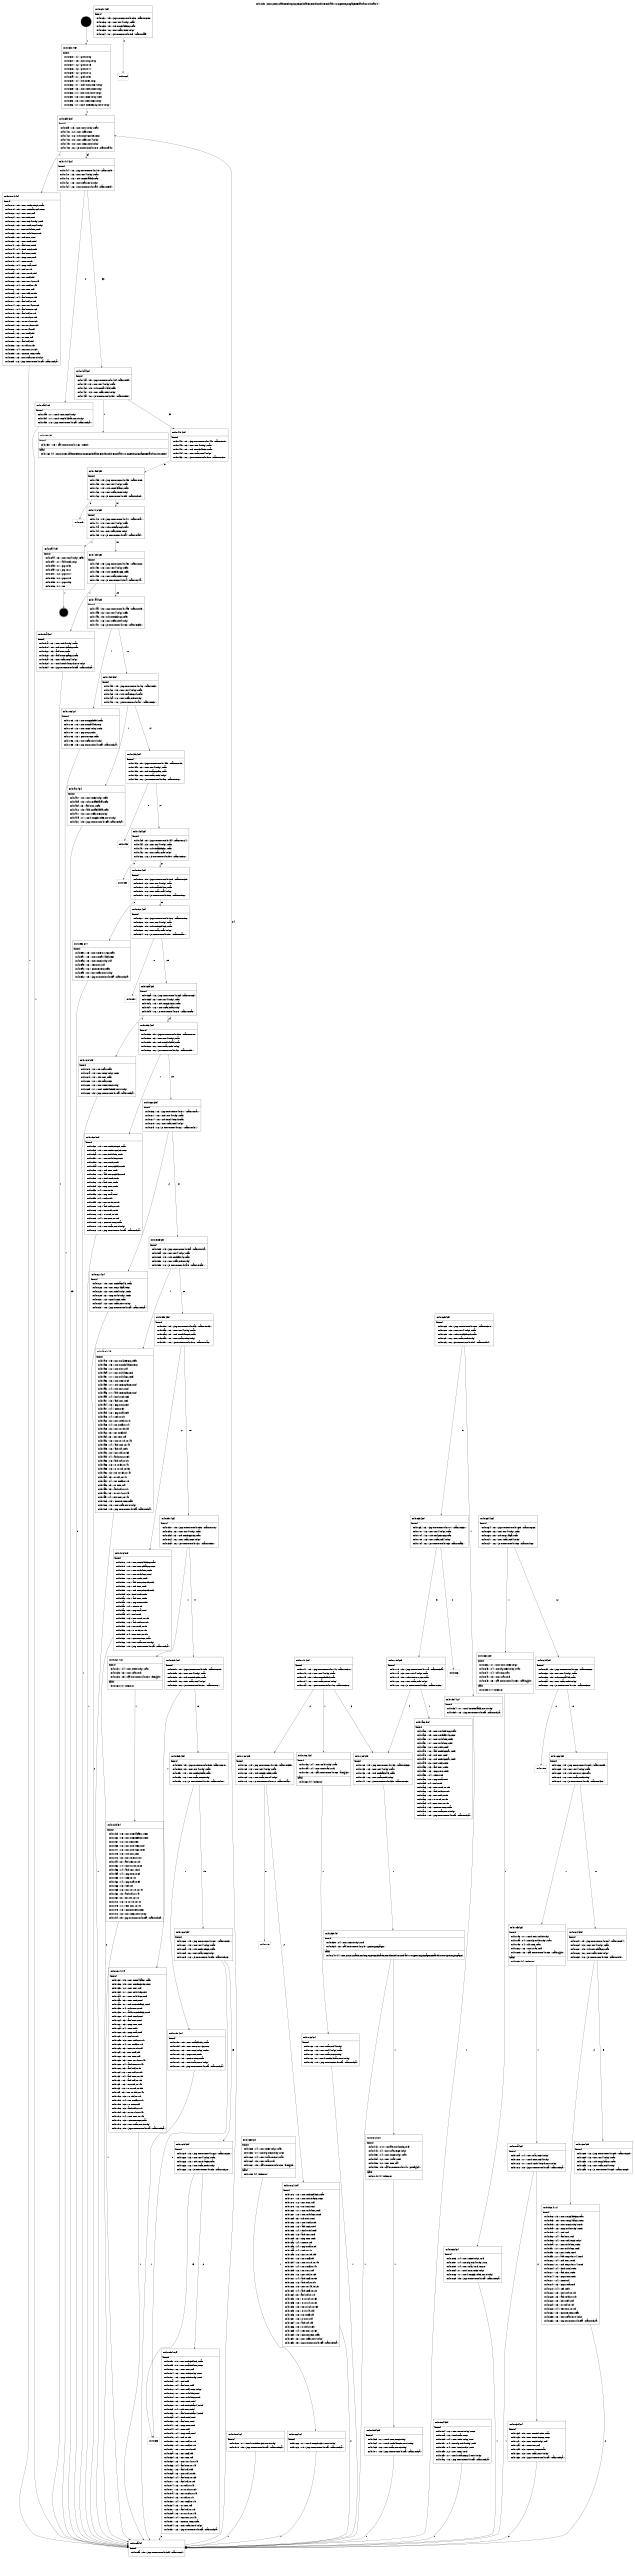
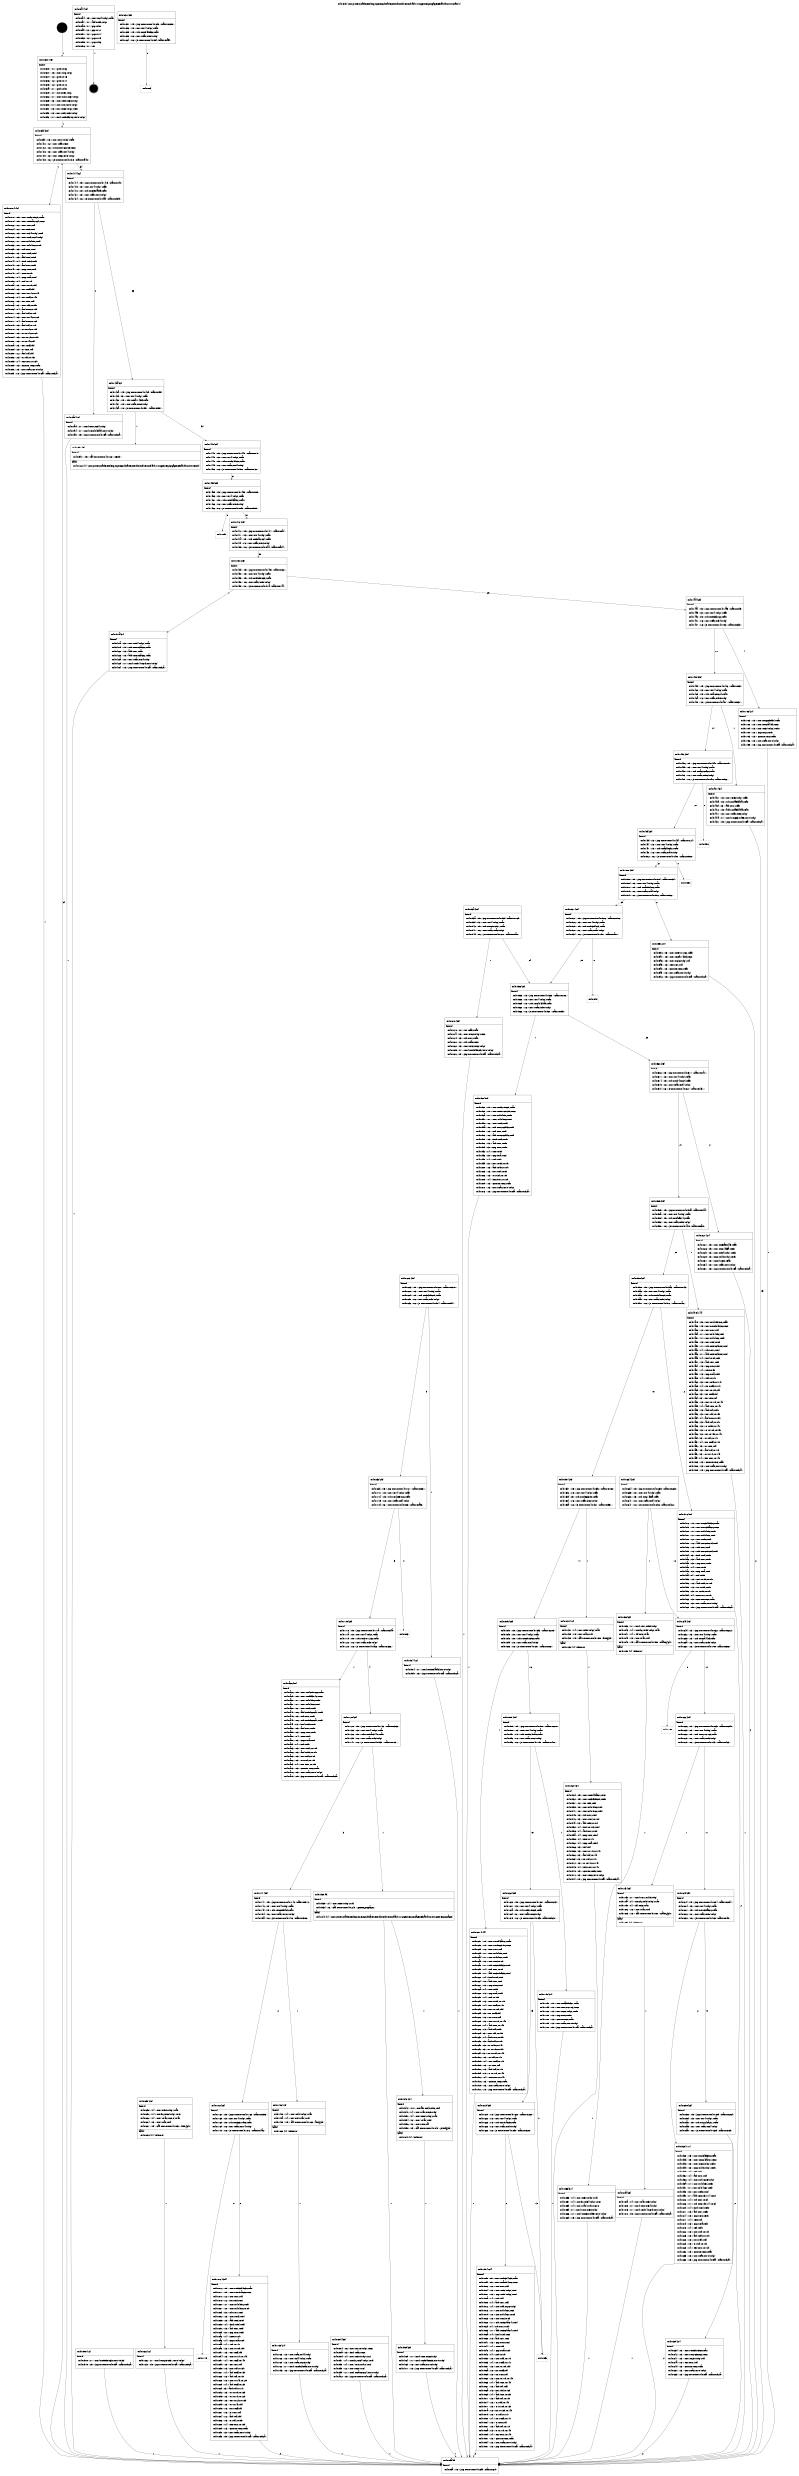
(90, 542) -> none
(164, 960) -> (567, 960)
(353, 1720) -> (327, 1817)
(537, 2295) -> (733, 2237)
